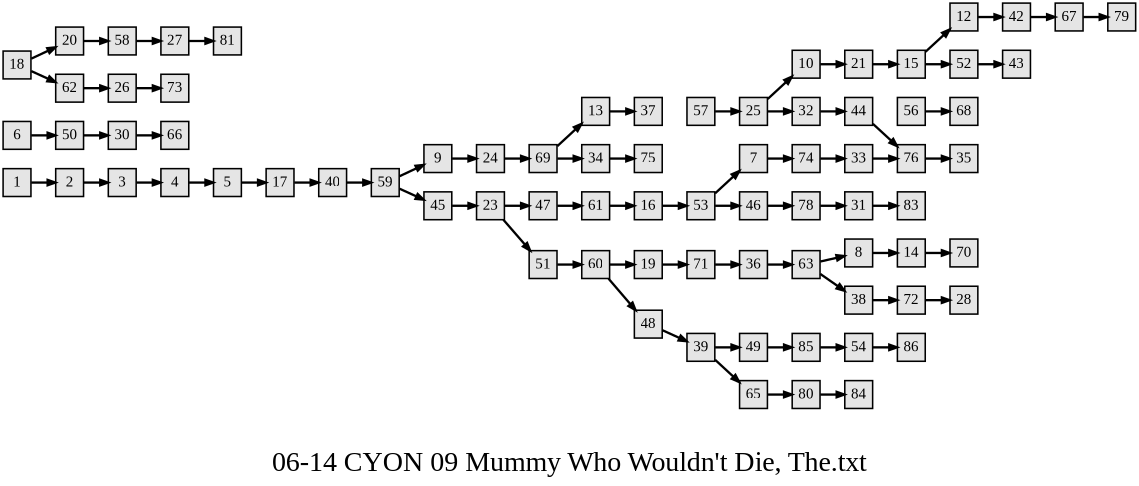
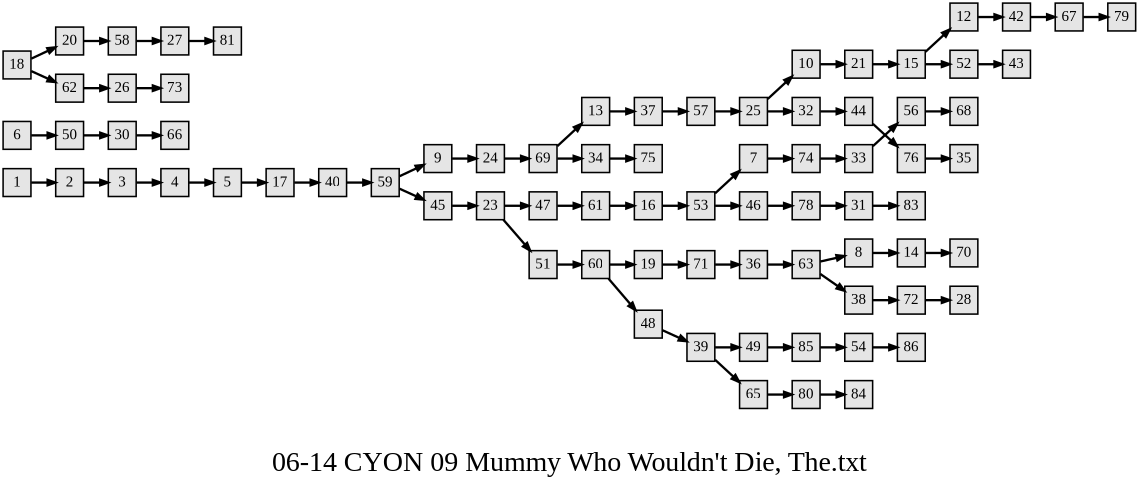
none -> (671, 111)
(881, 159) -> (882, 138)
